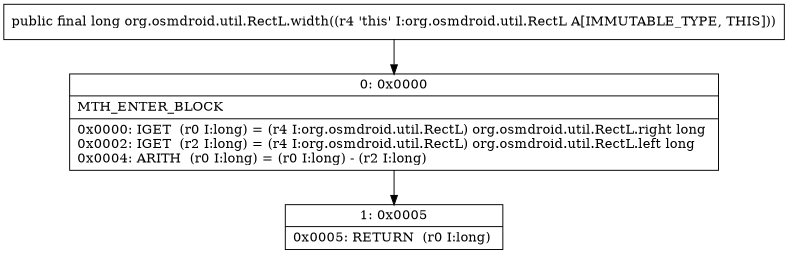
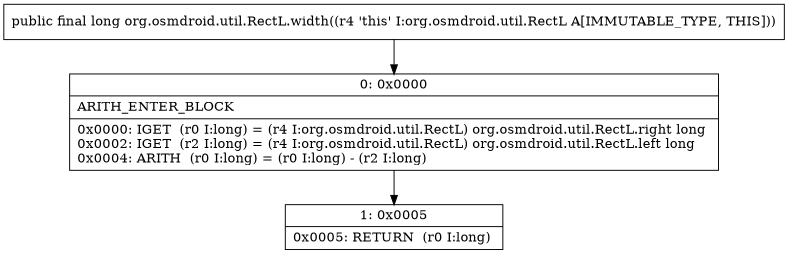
(151, 107) -> (156, 107)
